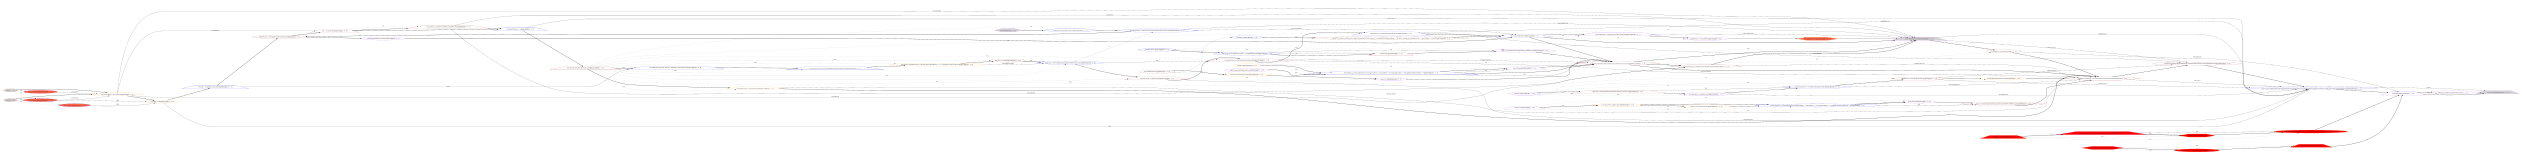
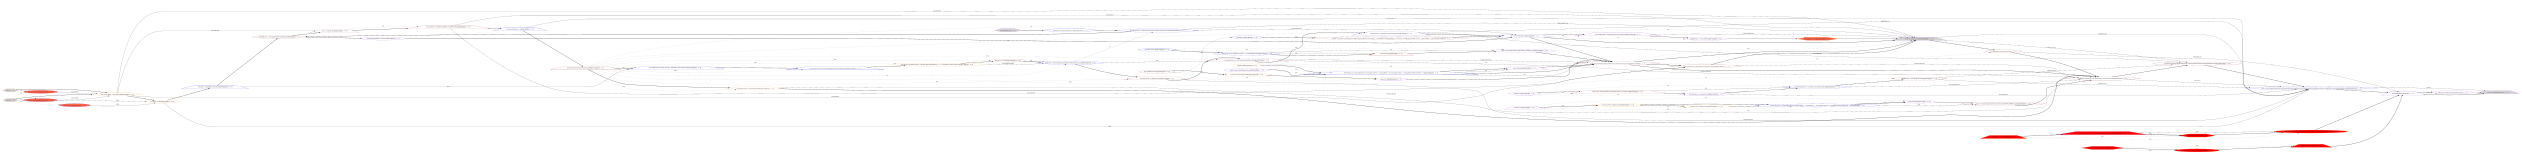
(425, 30) -> none
(2003, 79) -> none
